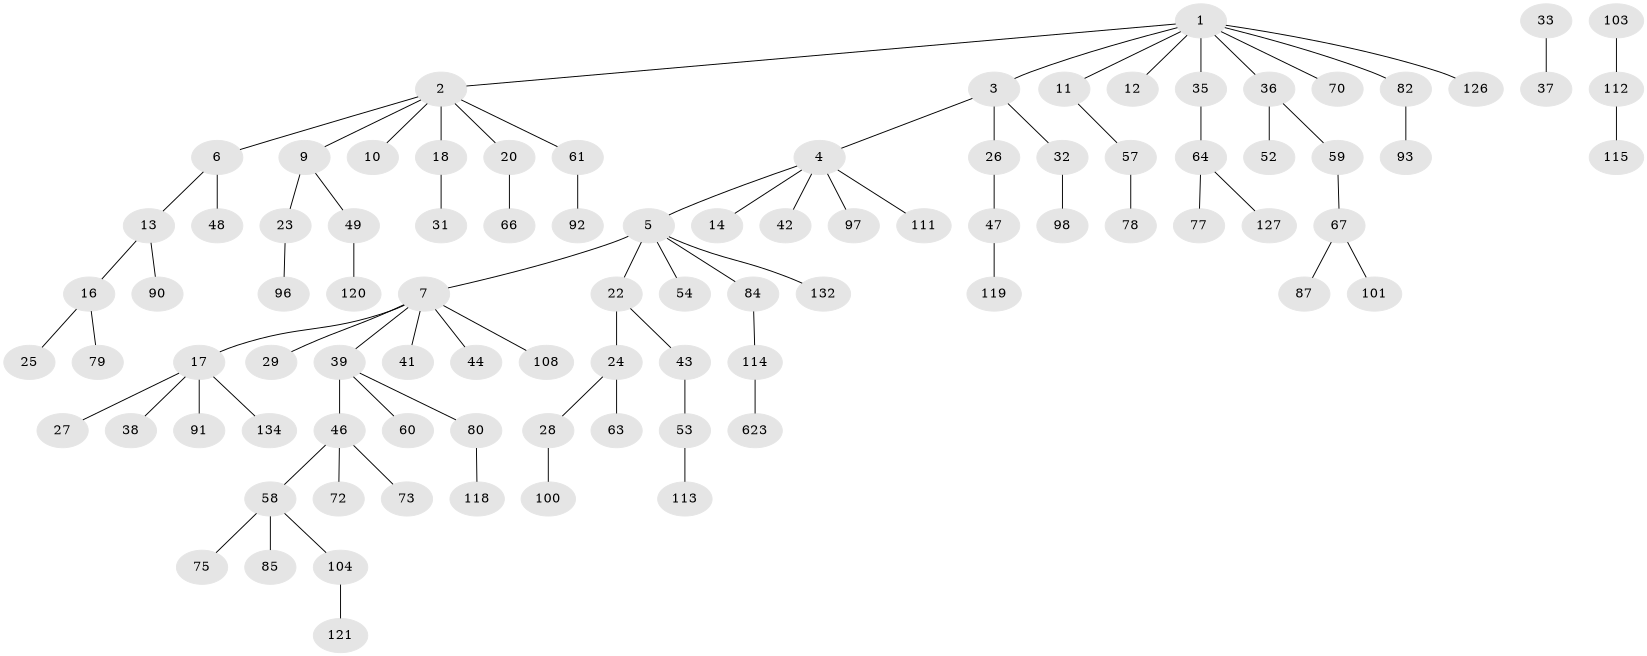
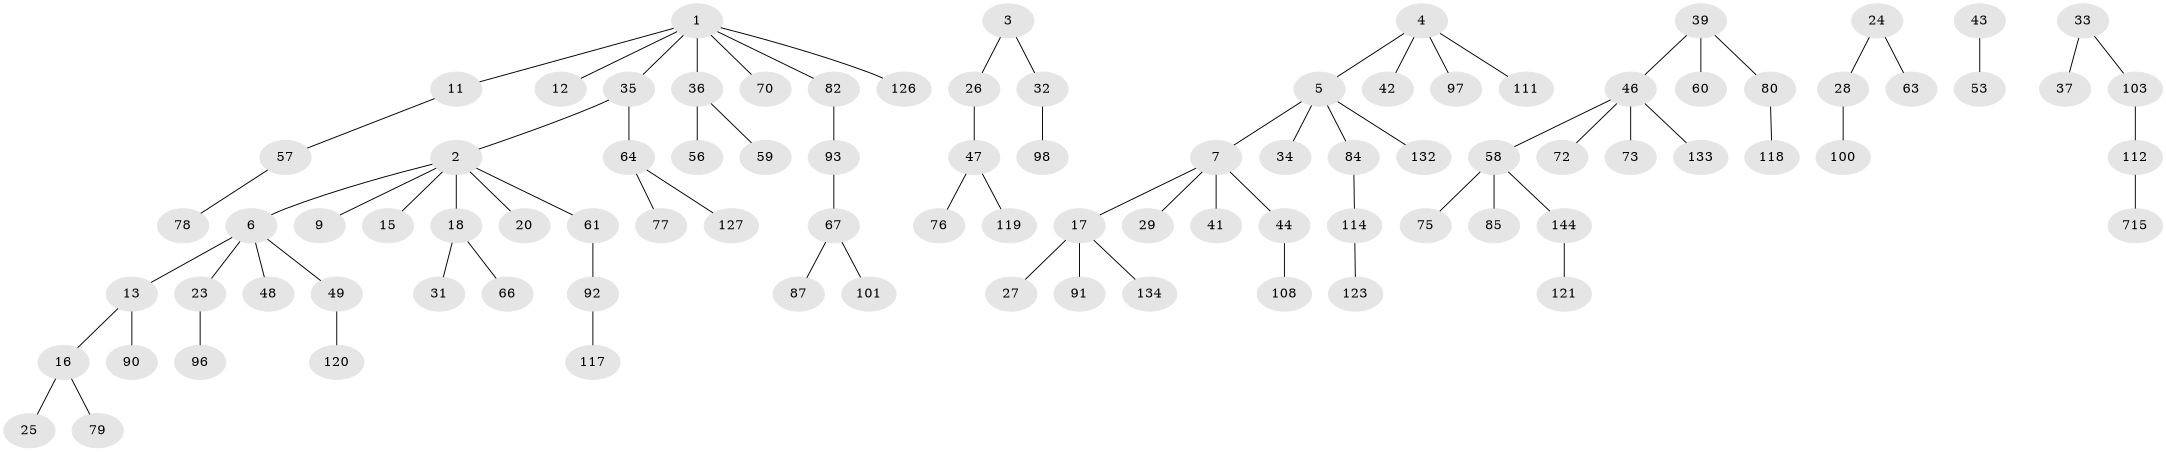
(1095, 51) -> none
(821, 55) -> (544, 126)
none -> (2109, 55)
(907, 123) -> none
(373, 157) -> (388, 226)
(1269, 157) -> (697, 157)
(1616, 157) -> (2135, 226)
none -> (1701, 157)
(295, 192) -> (226, 260)
(329, 192) -> (294, 260)
(509, 192) -> (482, 260)
(1338, 192) -> (834, 192)
(717, 226) -> none
none -> (939, 226)
(617, 294) -> none
(685, 294) -> (1285, 157)
(382, 328) -> none
(485, 328) -> (1284, 260)
none -> (593, 362)
(131, 431) -> none
(755, 431) -> (1356, 294)
(685, 499) -> none
(341, 567) -> (1564, 226)
